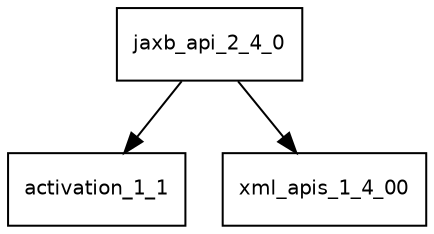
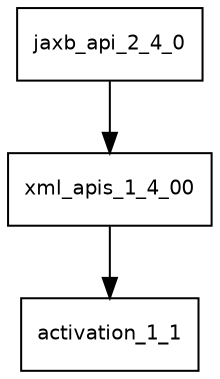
(159, 109) -> (110, 252)
